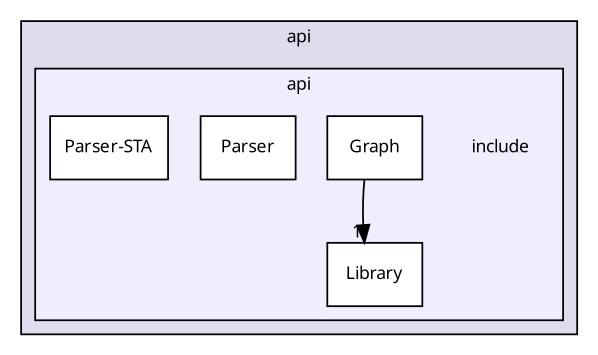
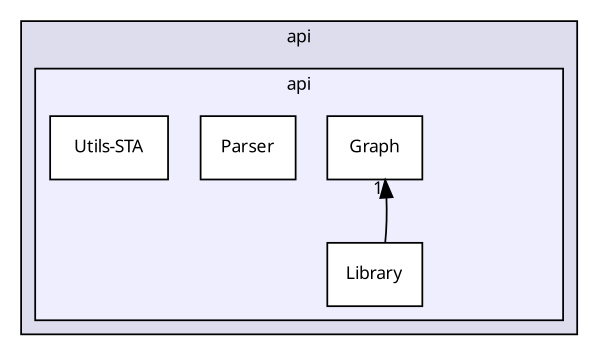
(109, 148) -> (109, 148)
(502, 148) -> none
(363, 203) -> (387, 220)
